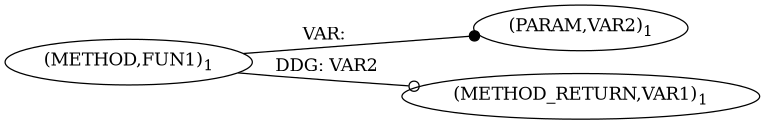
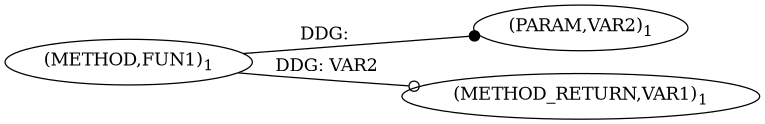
(327, 35) -> (327, 35)
